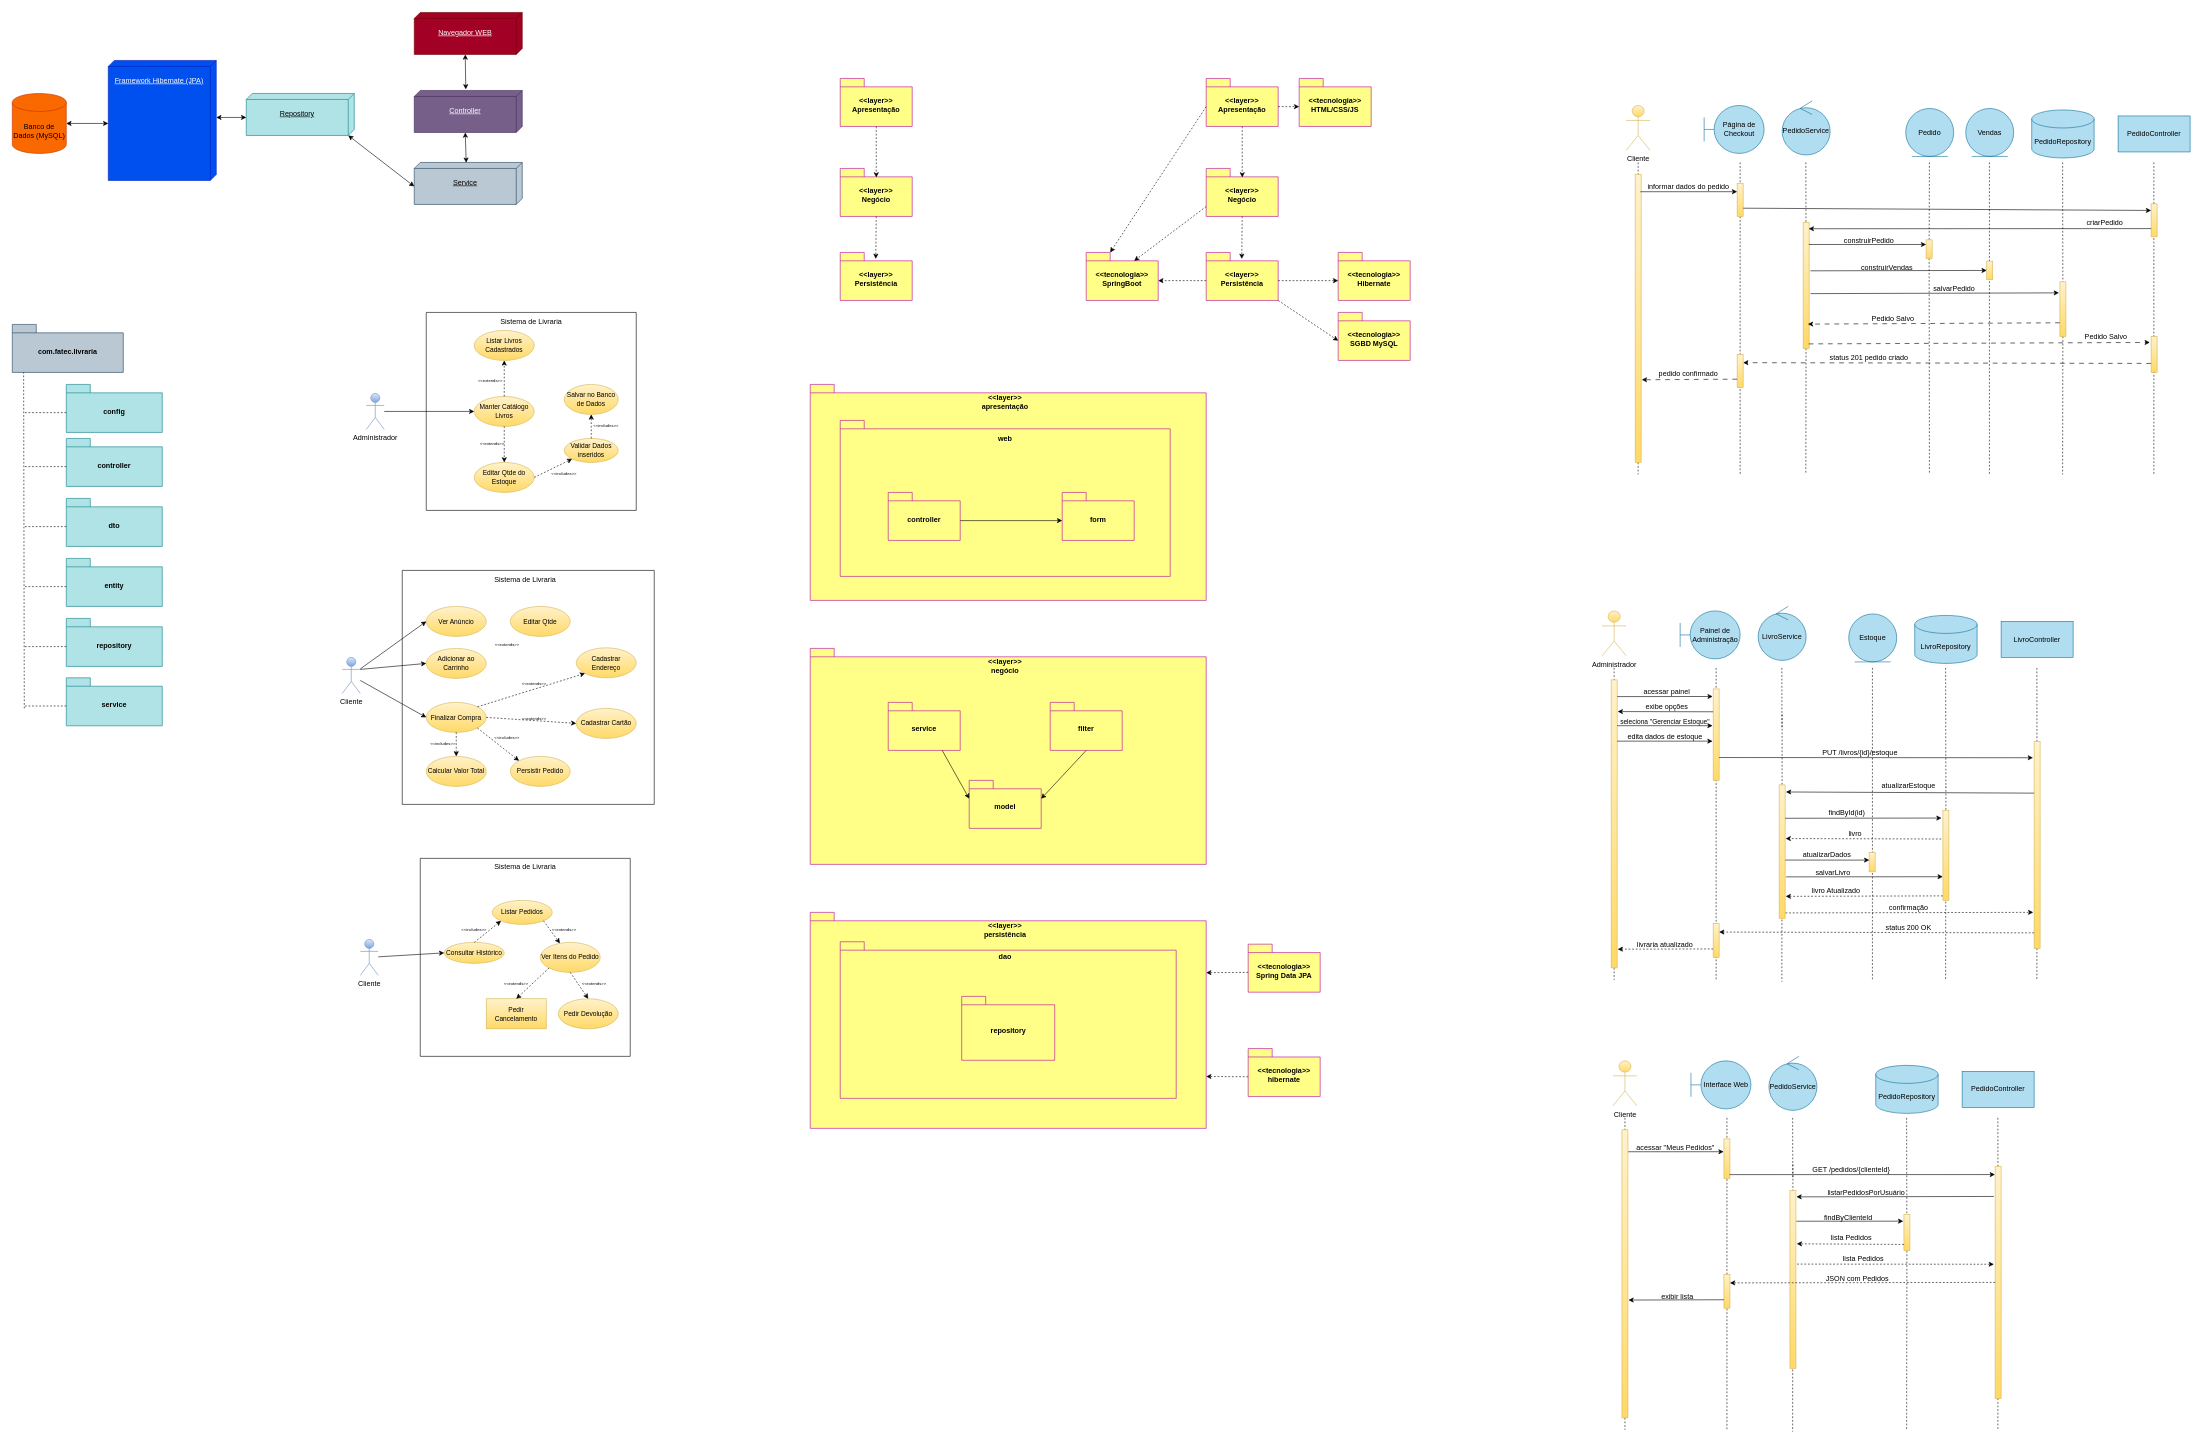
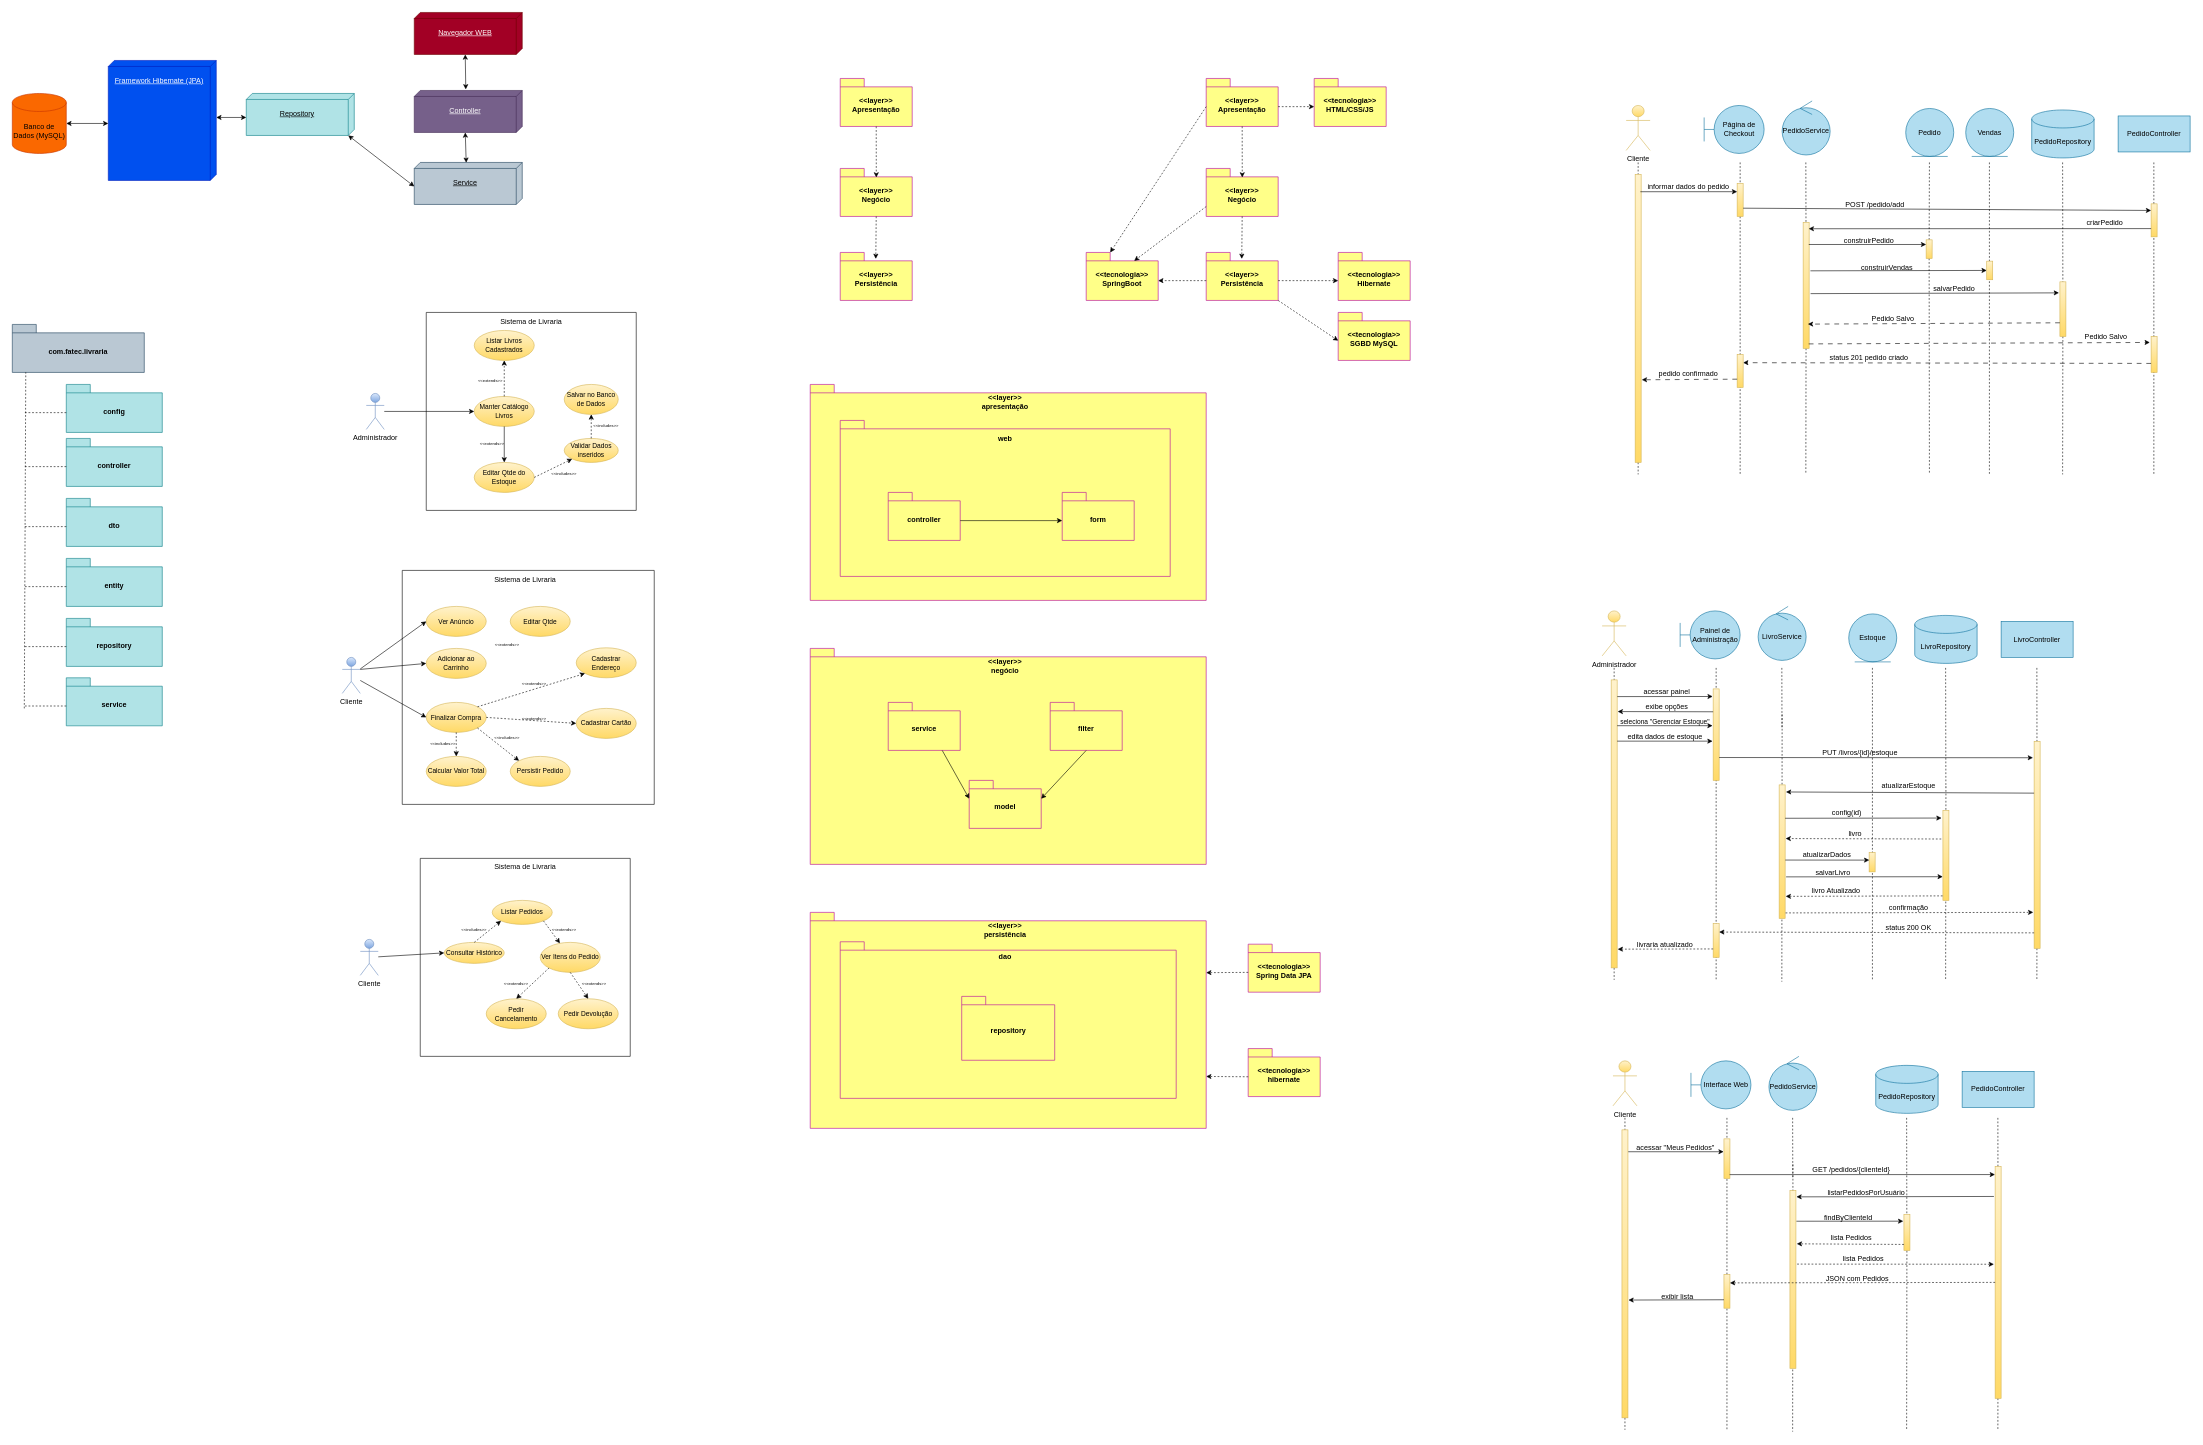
(1335, 102) -> (1350, 102)
none -> (1875, 204)
(68, 348) -> (78, 348)
(504, 442) -> (504, 442)
(1847, 813) -> (1847, 813)
(516, 1014) -> (516, 1014)
